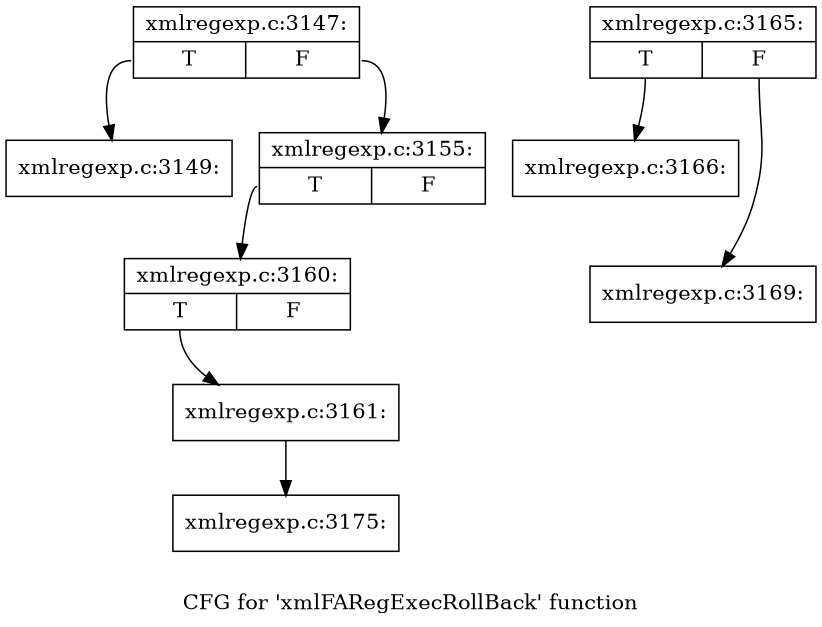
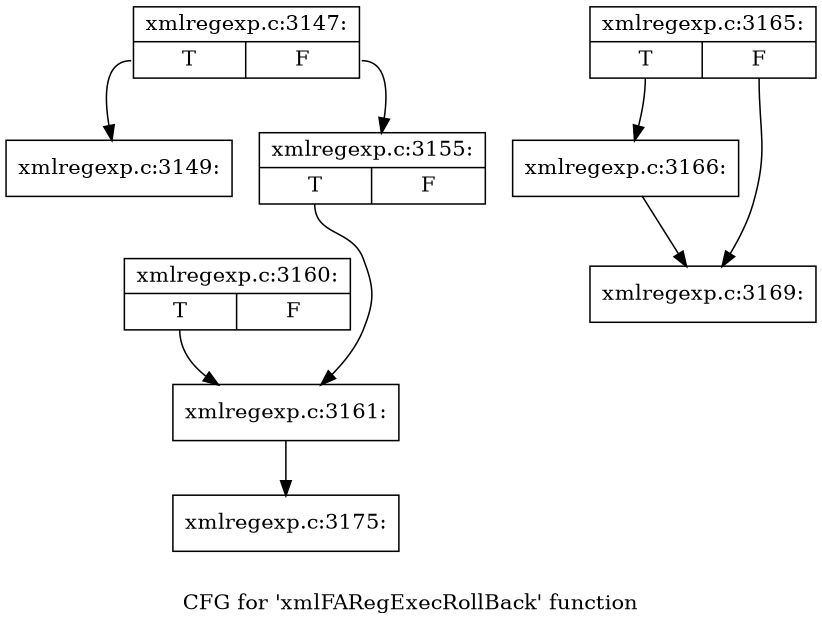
(247, 214) -> (371, 284)
none -> (660, 225)
